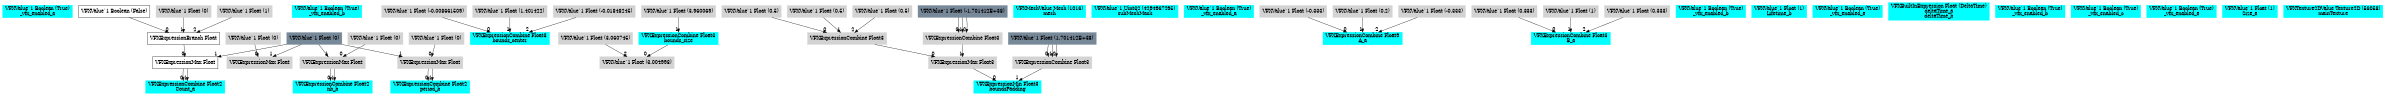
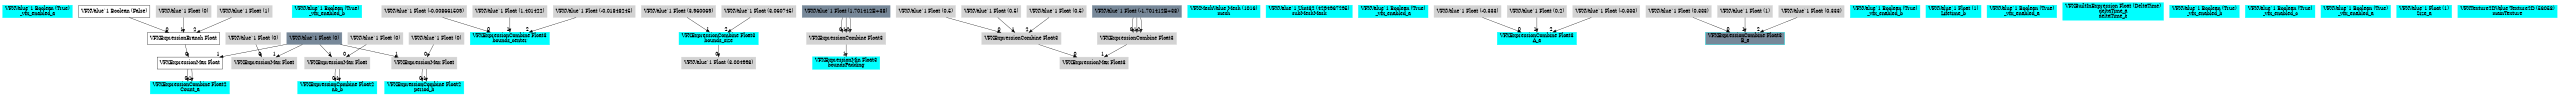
(1363, 39) -> (1537, 39)
(1571, 39) -> (1745, 39)
(615, 50) -> (740, 24)
(983, 74) -> none
